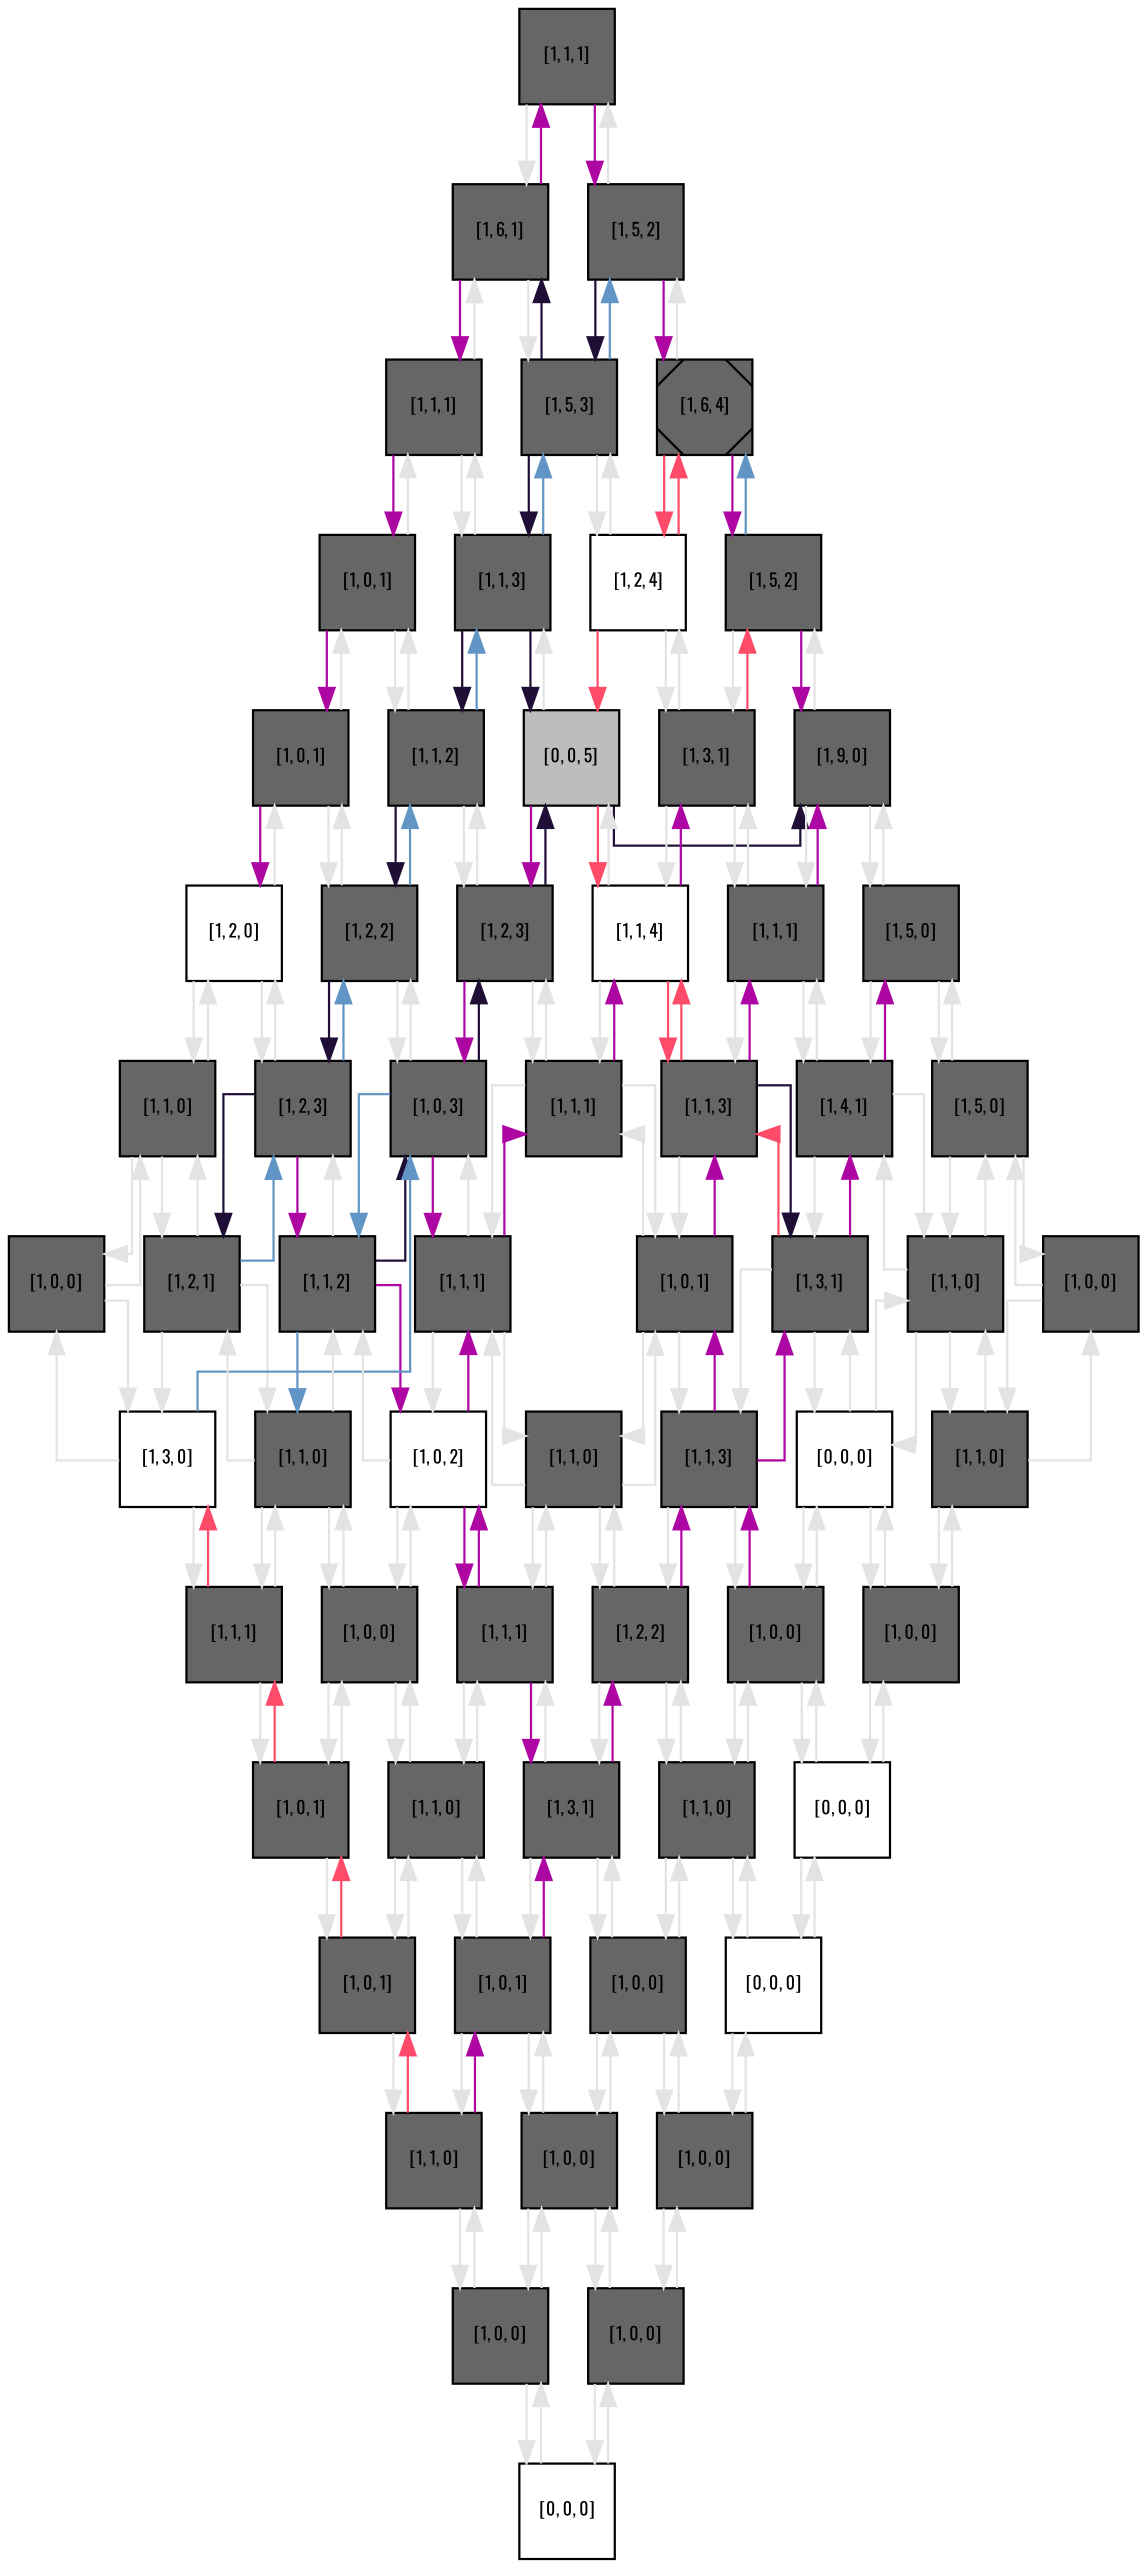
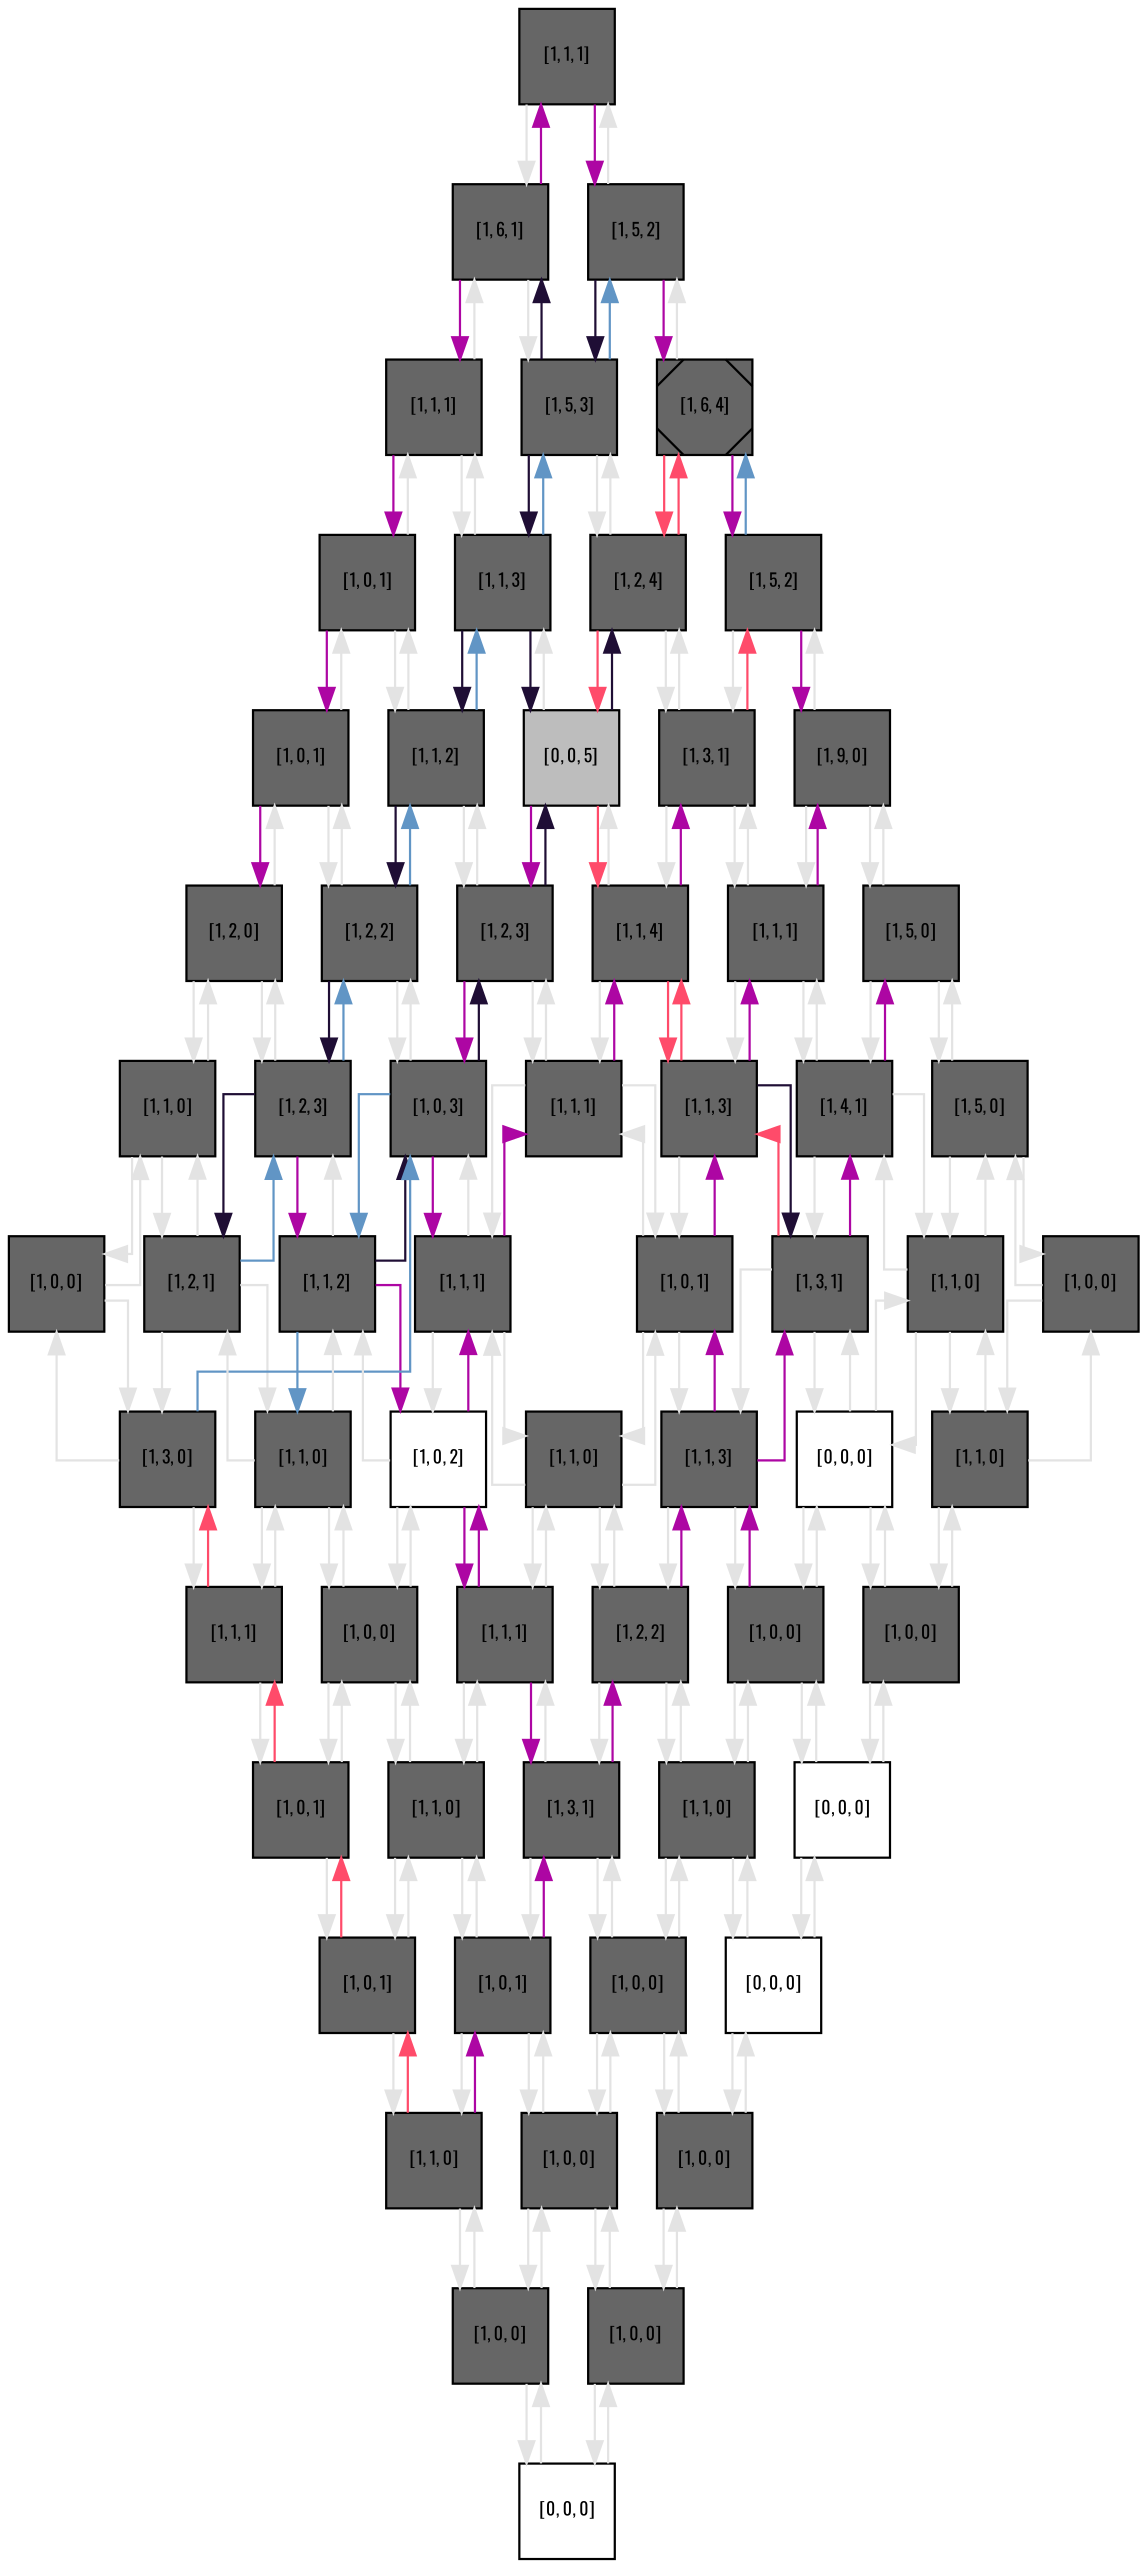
(638, 583) -> (638, 583)
(696, 846) -> (612, 681)
(234, 933) -> (234, 933)
(640, 933) -> (640, 933)
(168, 1459) -> (168, 1459)
